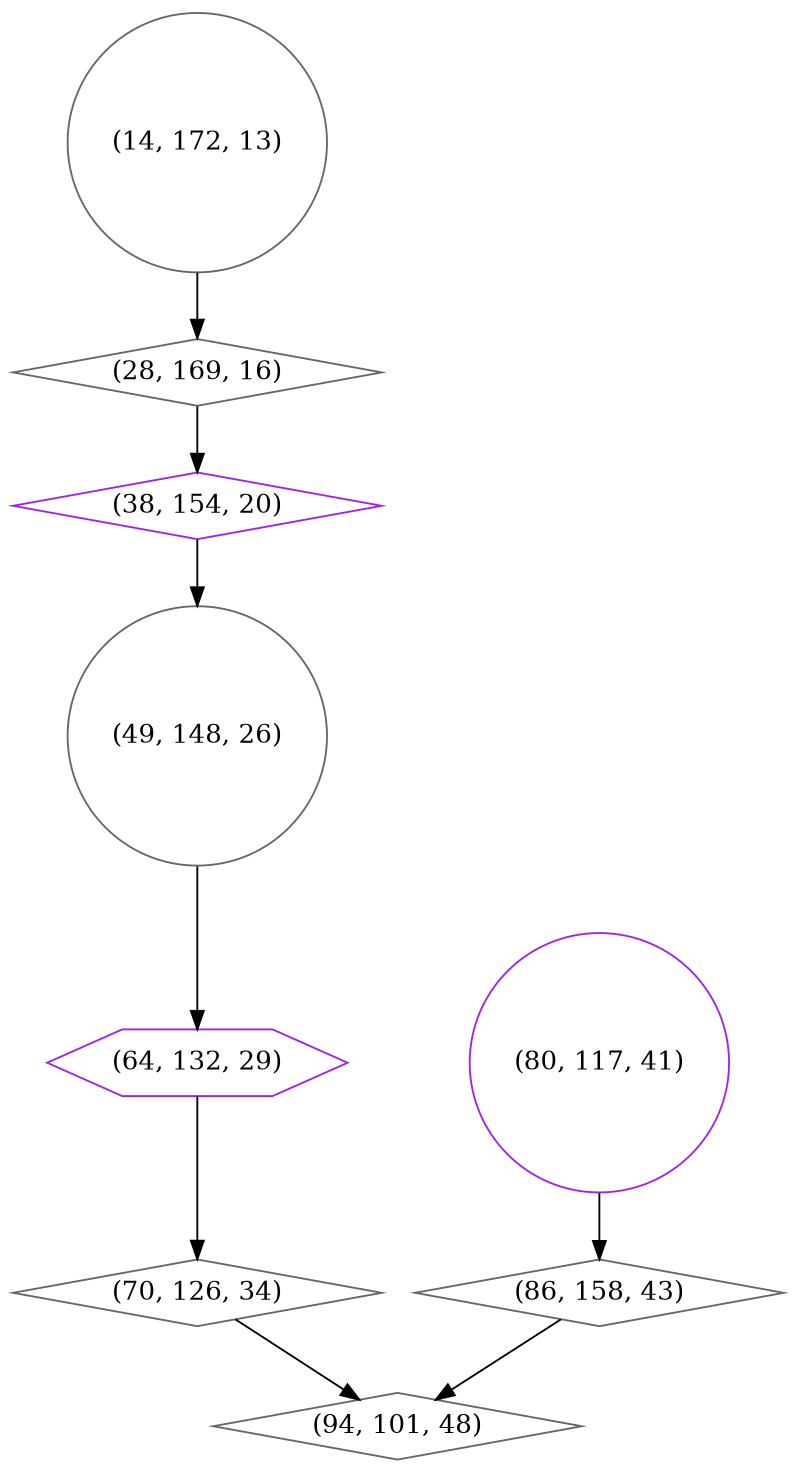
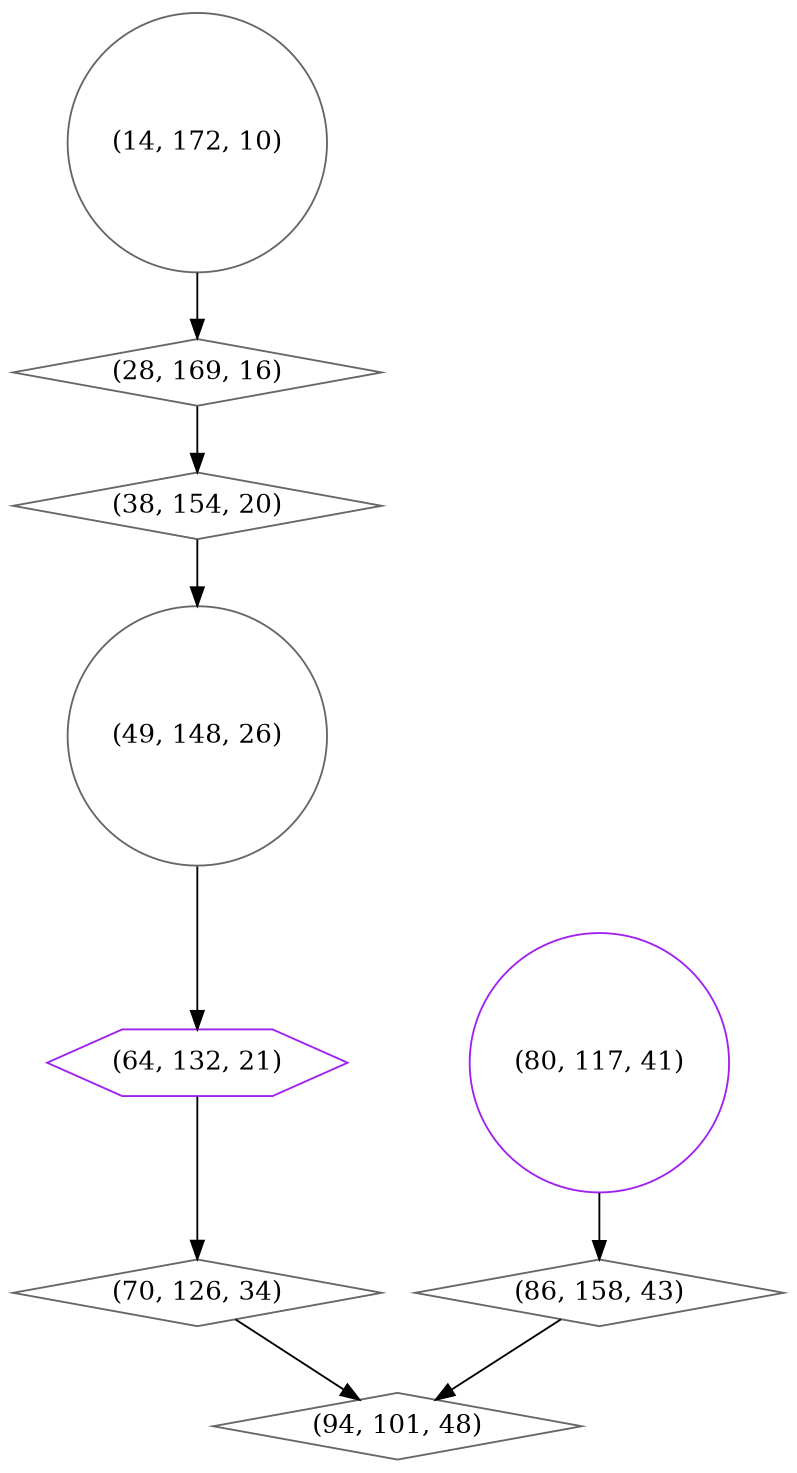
(197, 143) -> (197, 143)
(197, 506) -> (197, 506)
(197, 1063) -> (197, 1063)
